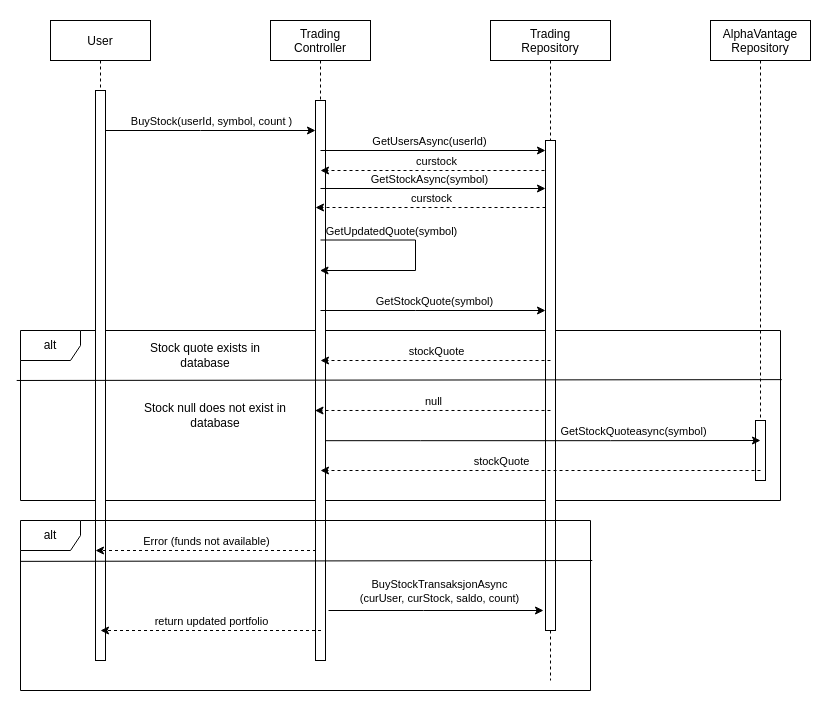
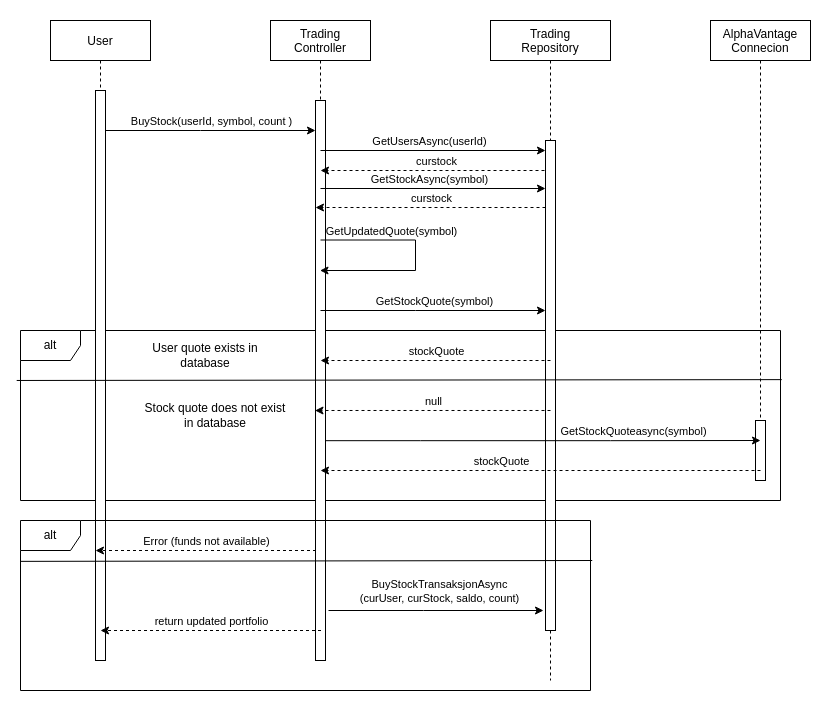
(760, 34) -> (760, 34)
(206, 356) -> (206, 356)
(216, 416) -> (216, 416)
